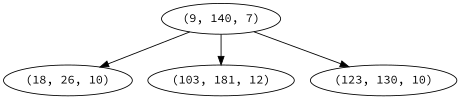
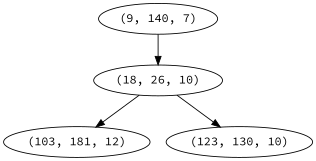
(221, 45) -> (121, 109)
(297, 48) -> (195, 109)
